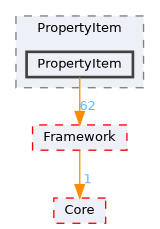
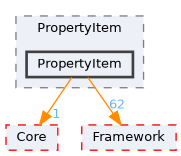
(80, 168) -> (59, 97)
